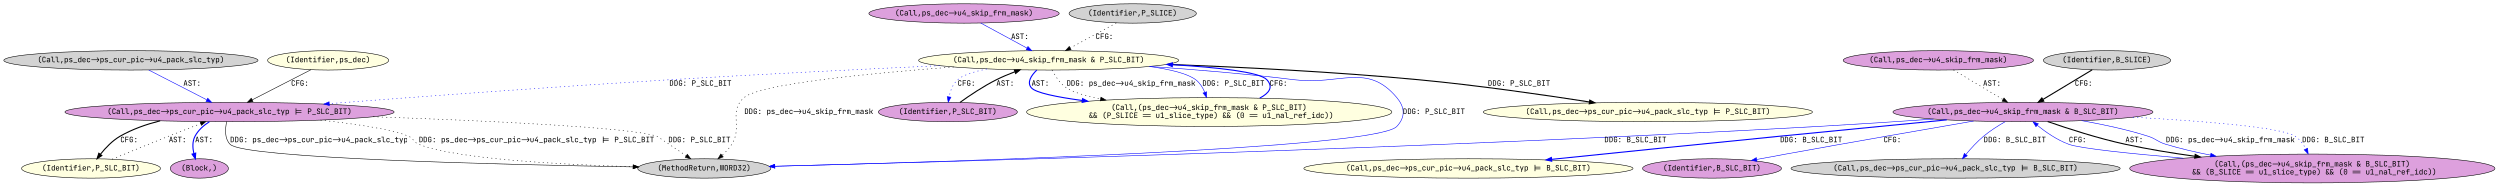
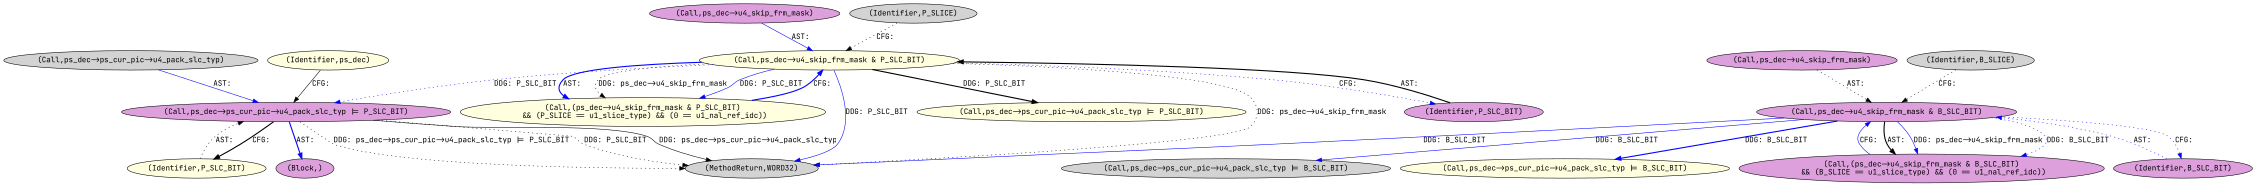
(2068, 85) -> (1931, 85)
none -> (2086, 130)
(1865, 140) -> (2095, 123)
